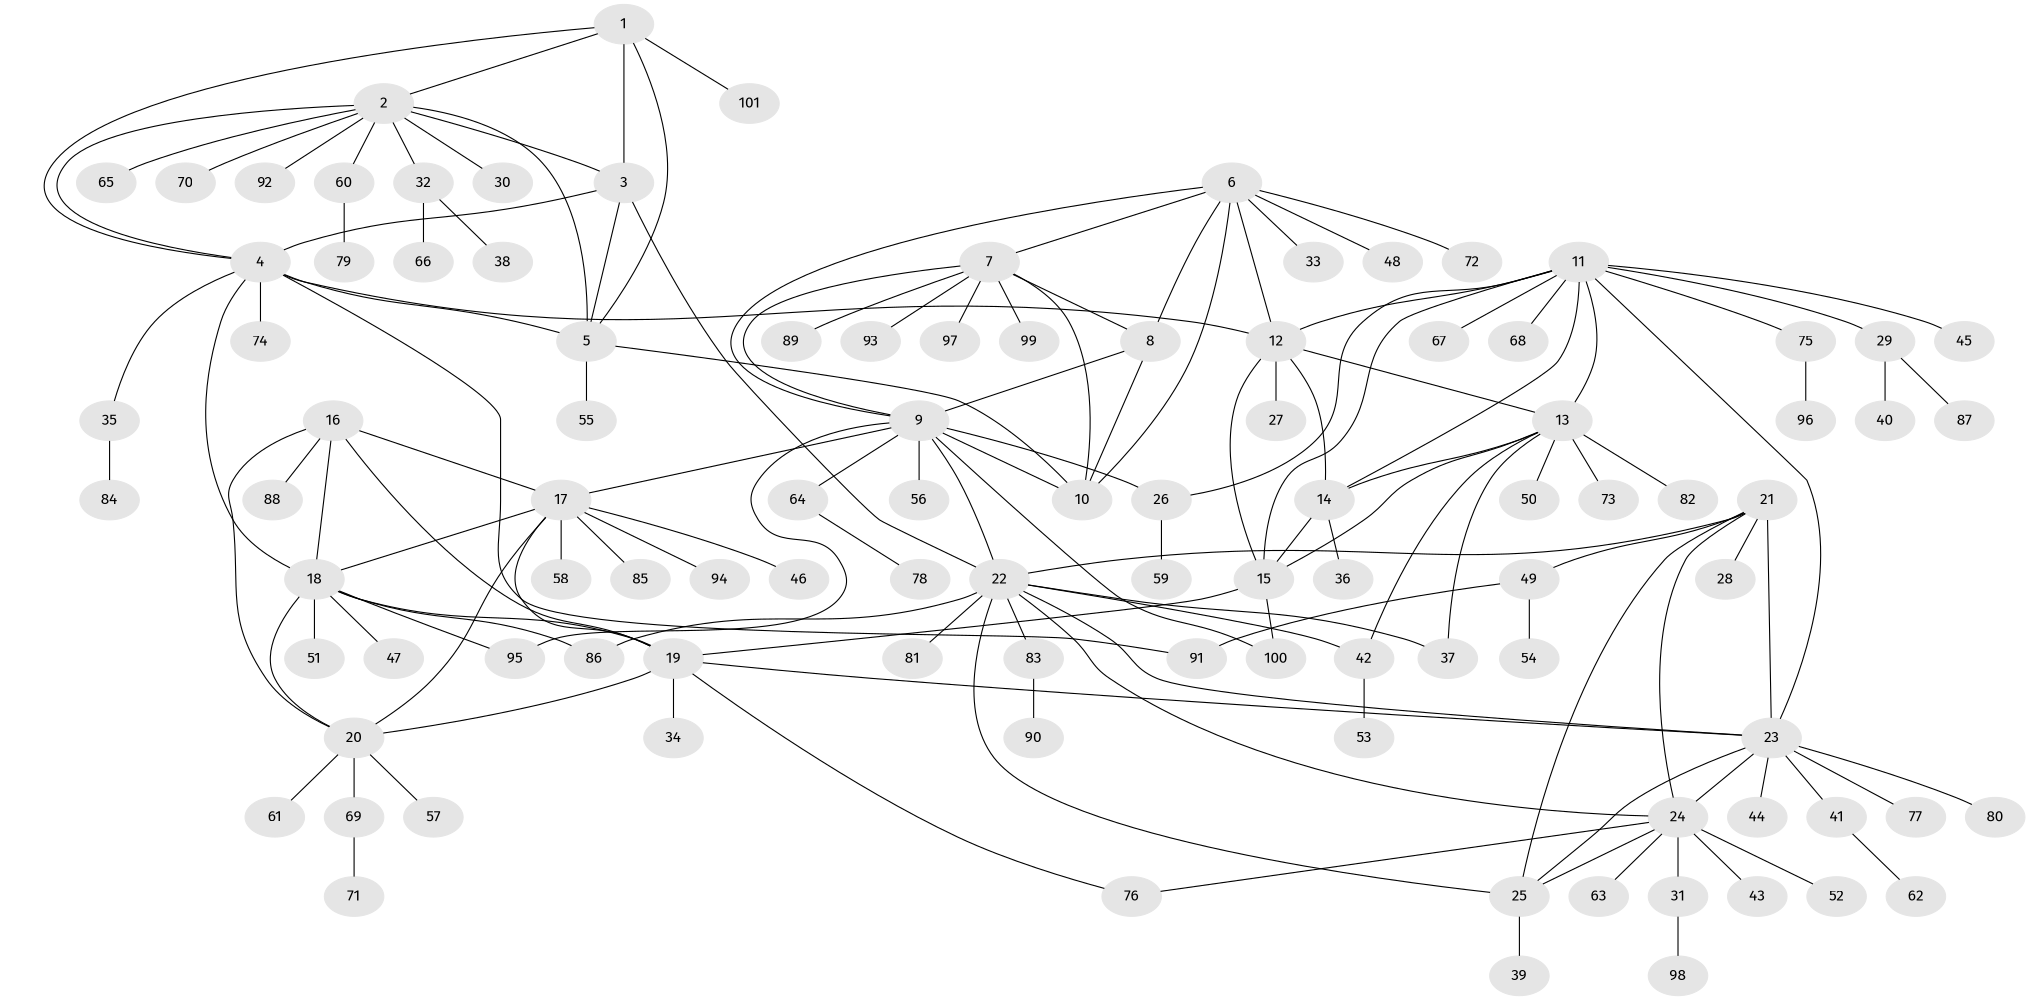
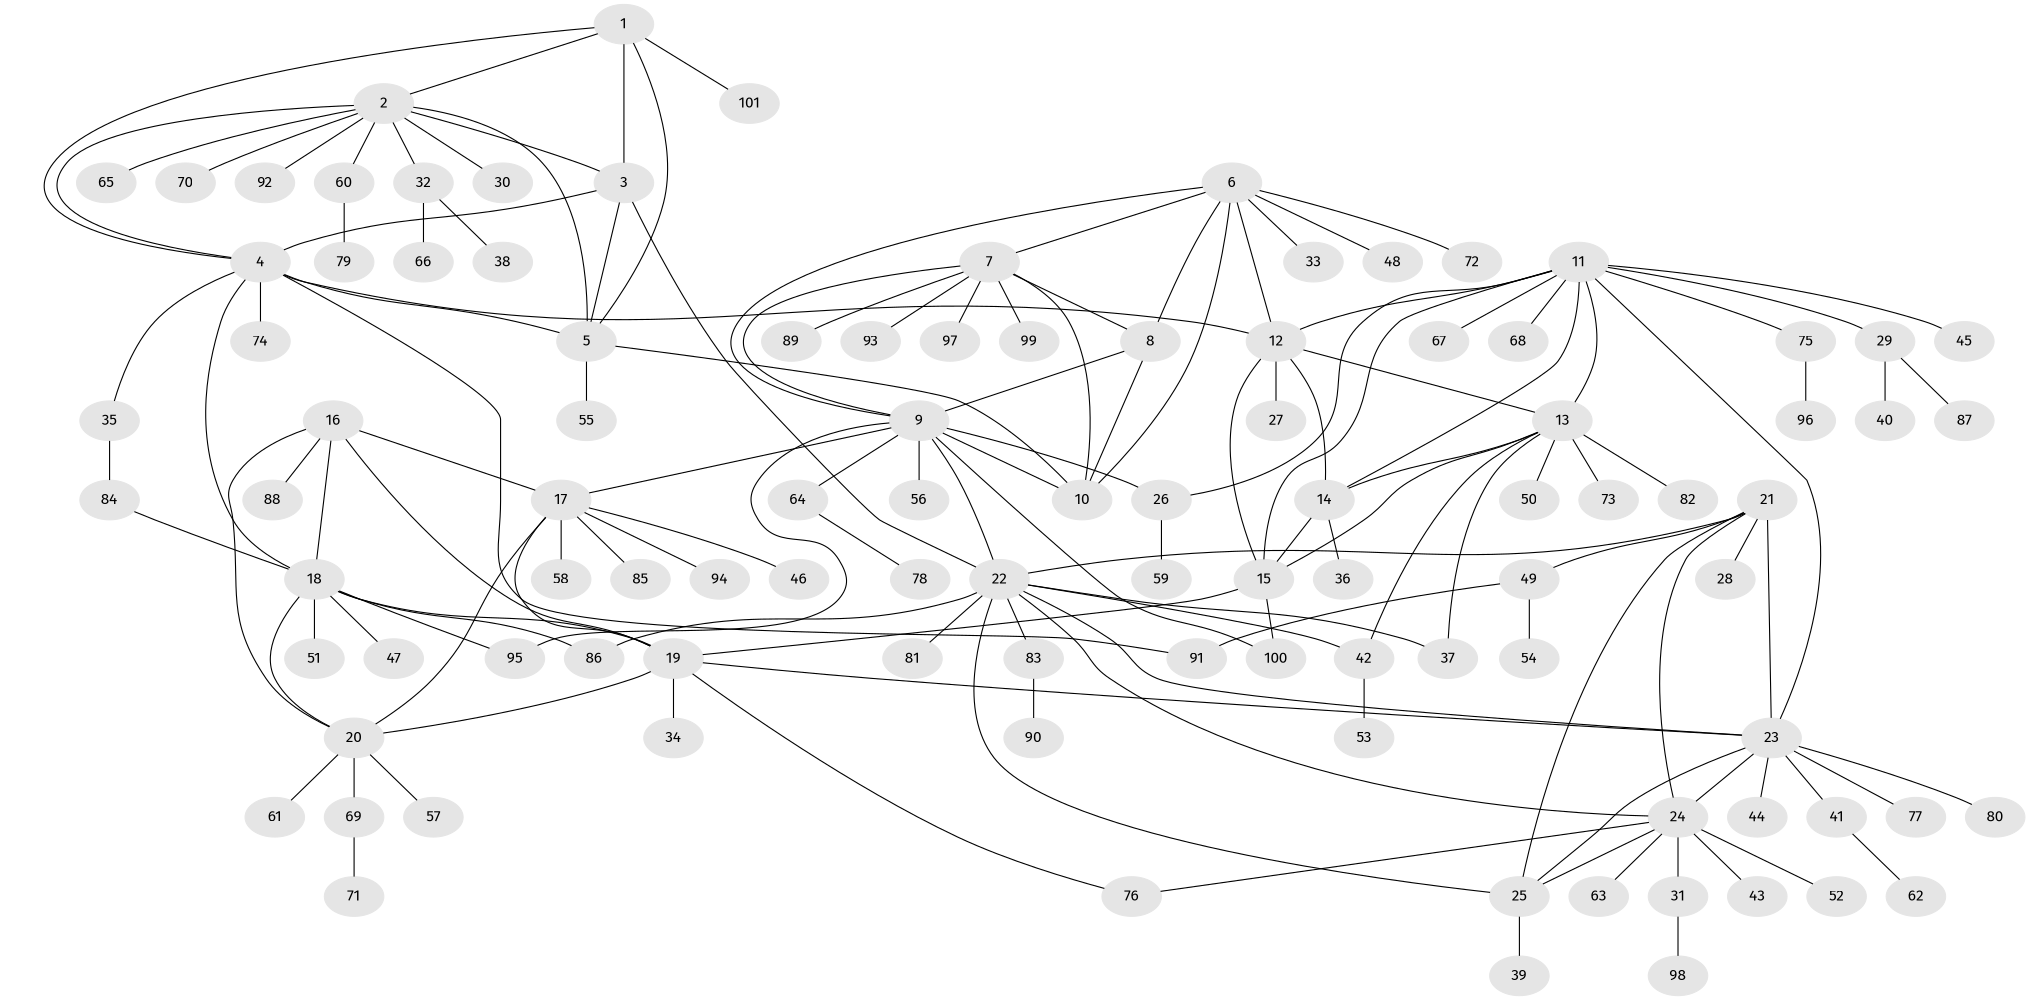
(448, 537) -> (211, 541)
